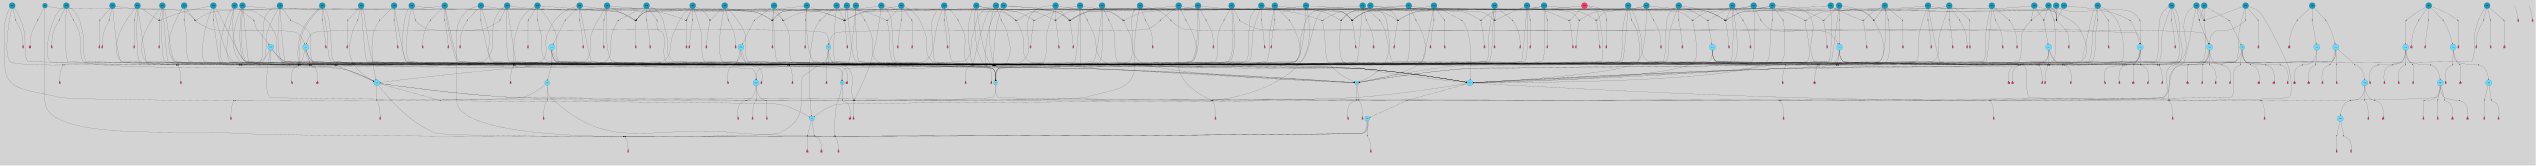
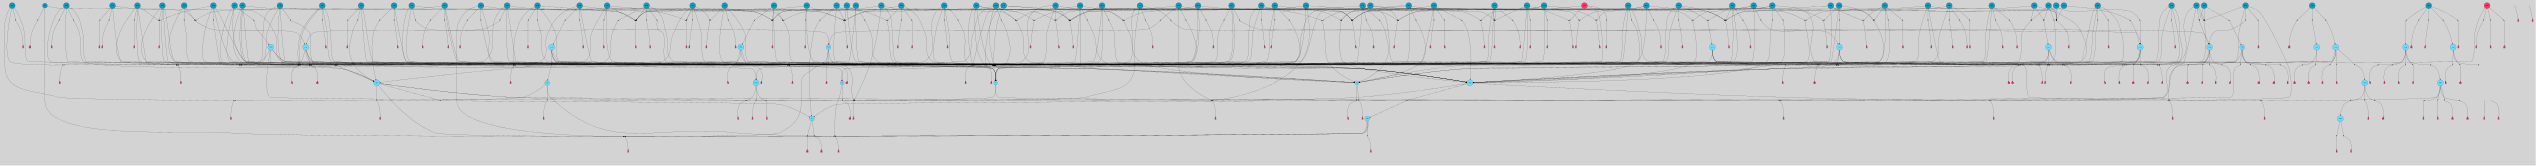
(2487, 6) -> (2487, 6)
(2489, 83) -> none
